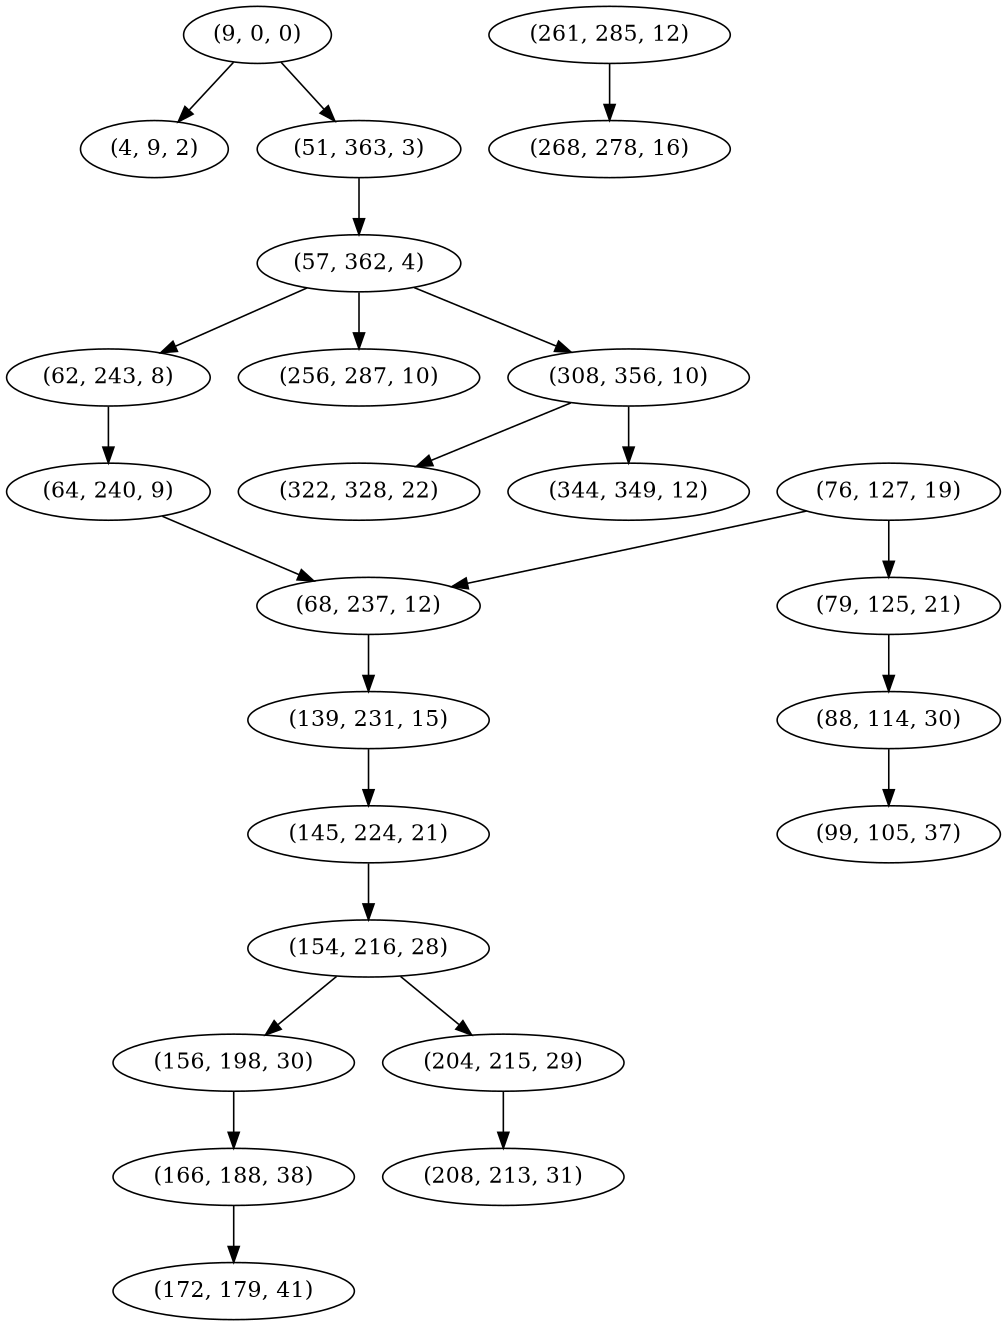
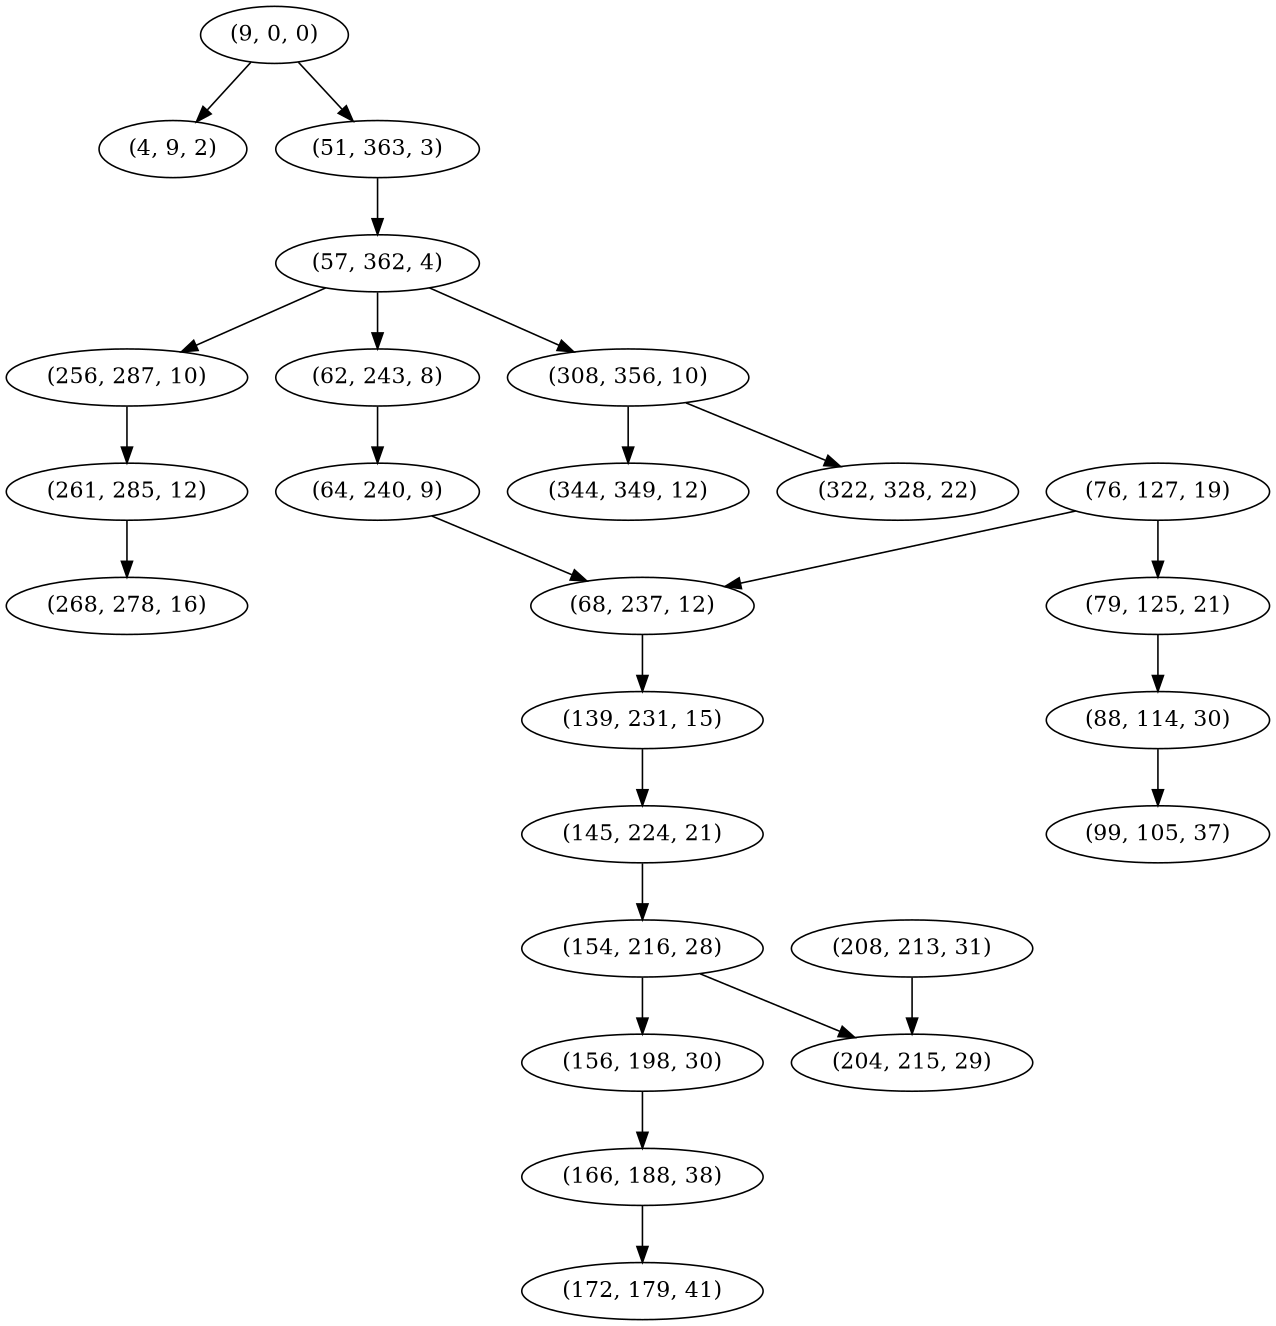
none -> (127, 427)
(503, 1112) -> (912, 998)
